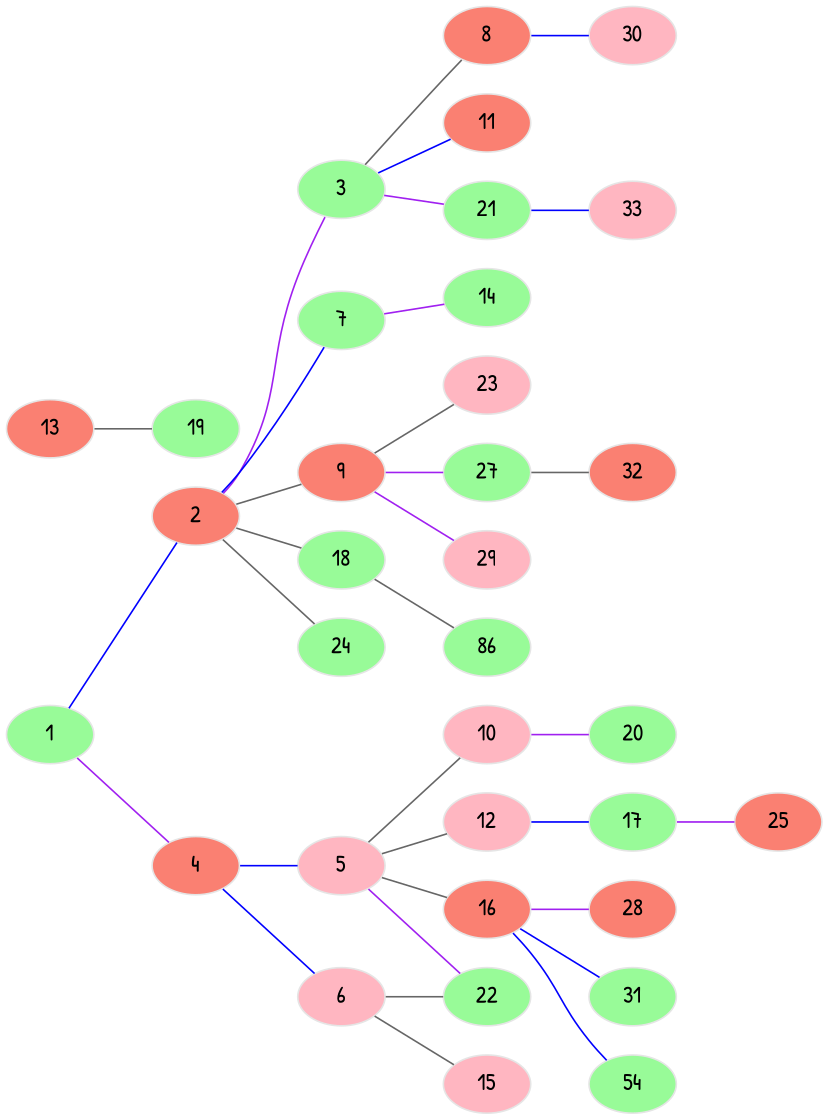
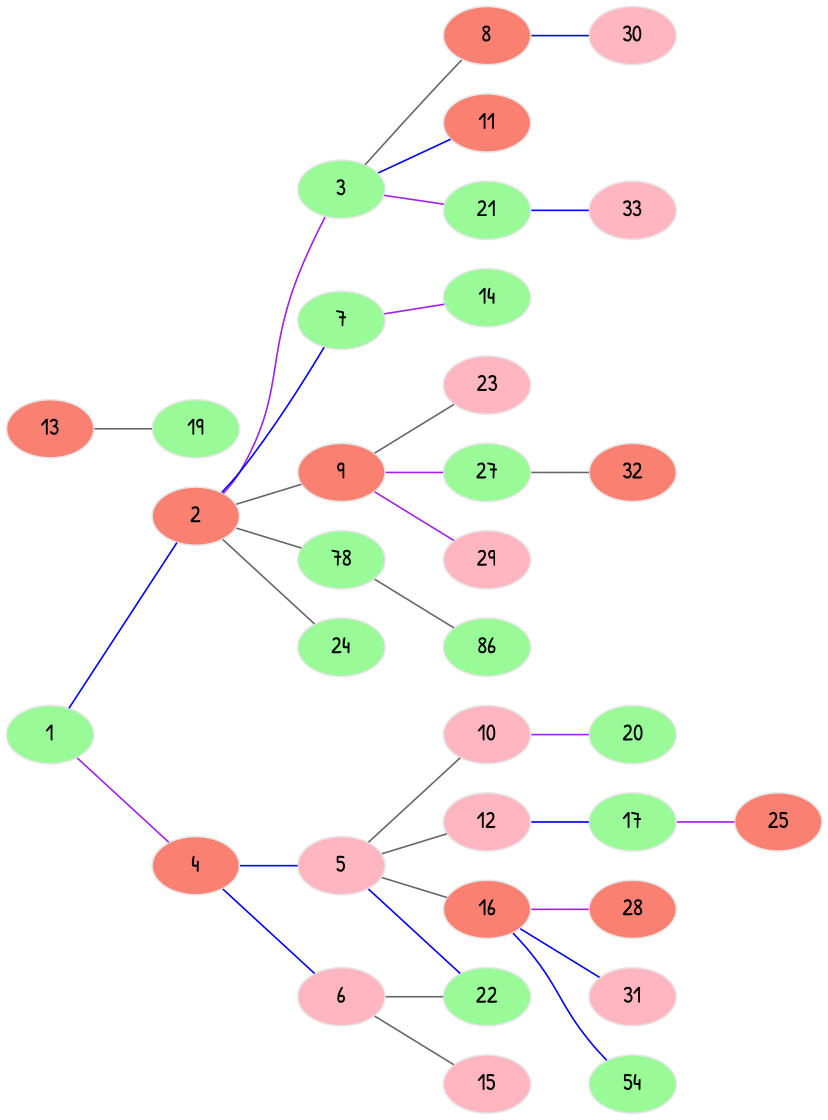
(341, 560) -> (341, 560)
(414, 931) -> (414, 931)
(633, 997) -> (633, 997)
